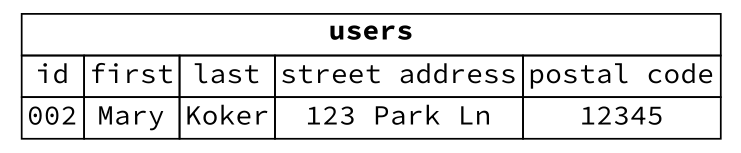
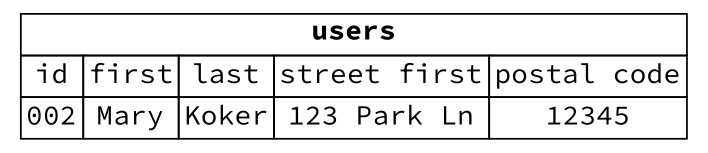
(399, 75) -> (382, 75)
